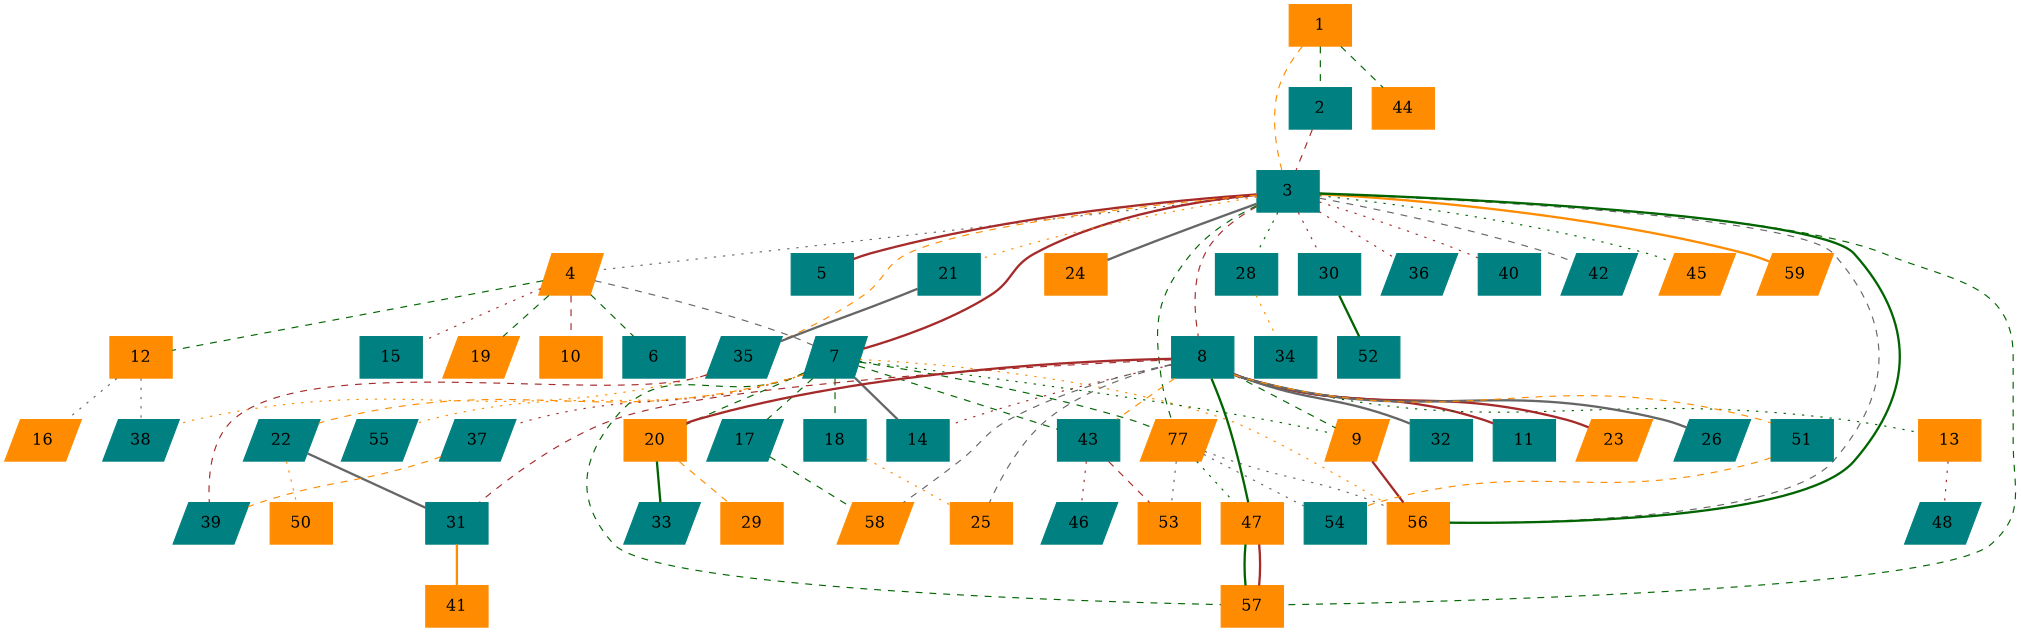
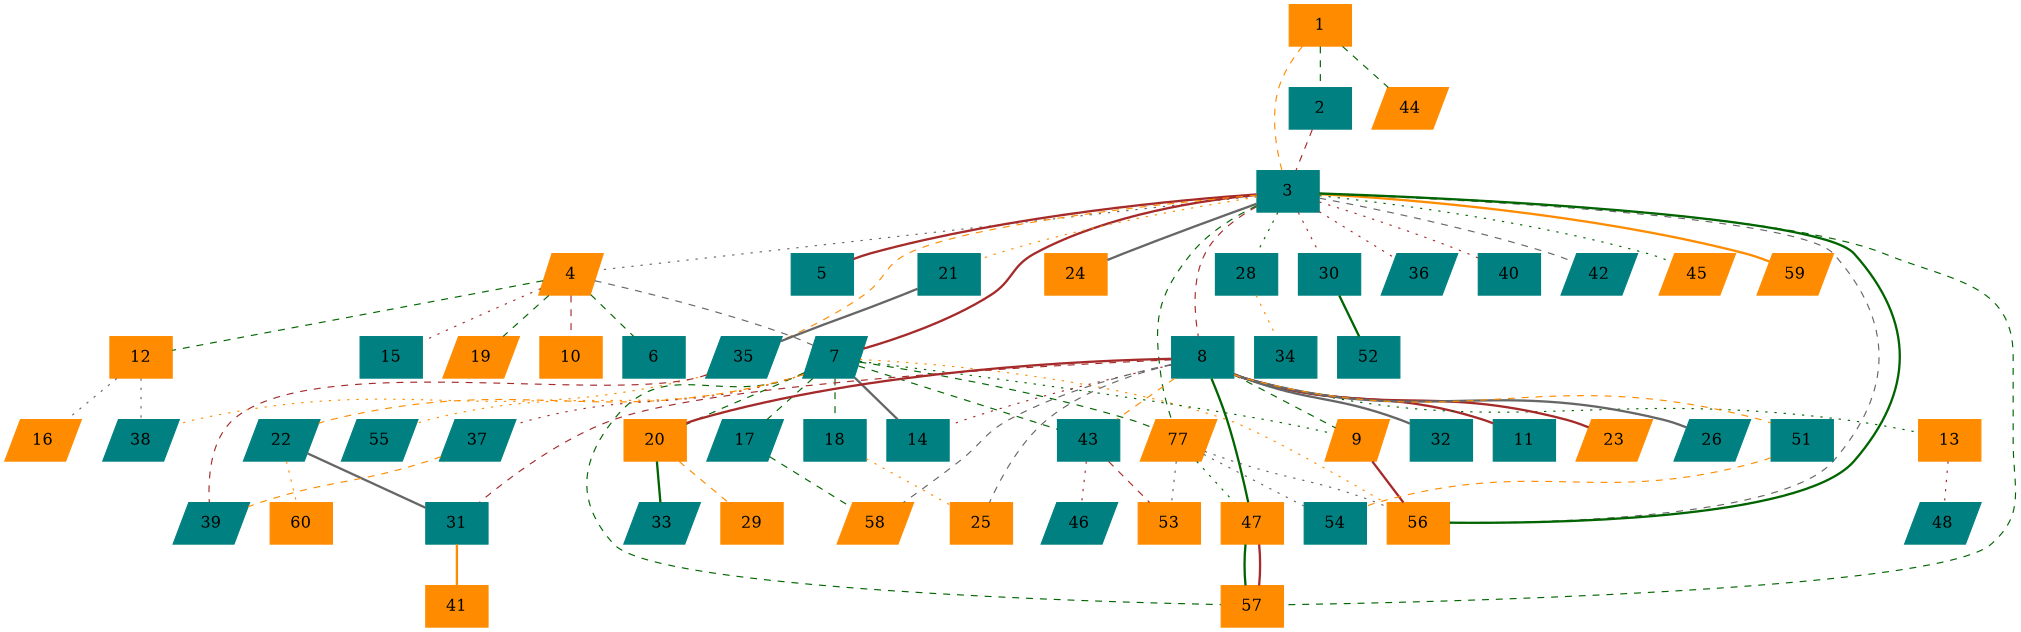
(1403, 108) -> (1410, 108)
(301, 523) -> (301, 523)
